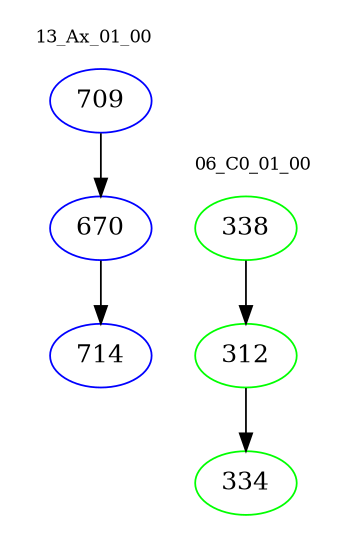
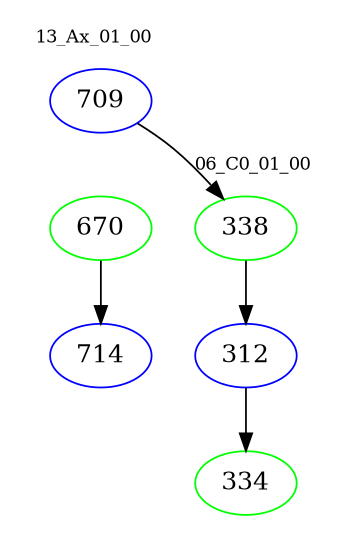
(101, 156) -> (192, 166)
(101, 228) -> (101, 228)
(246, 356) -> (246, 356)
